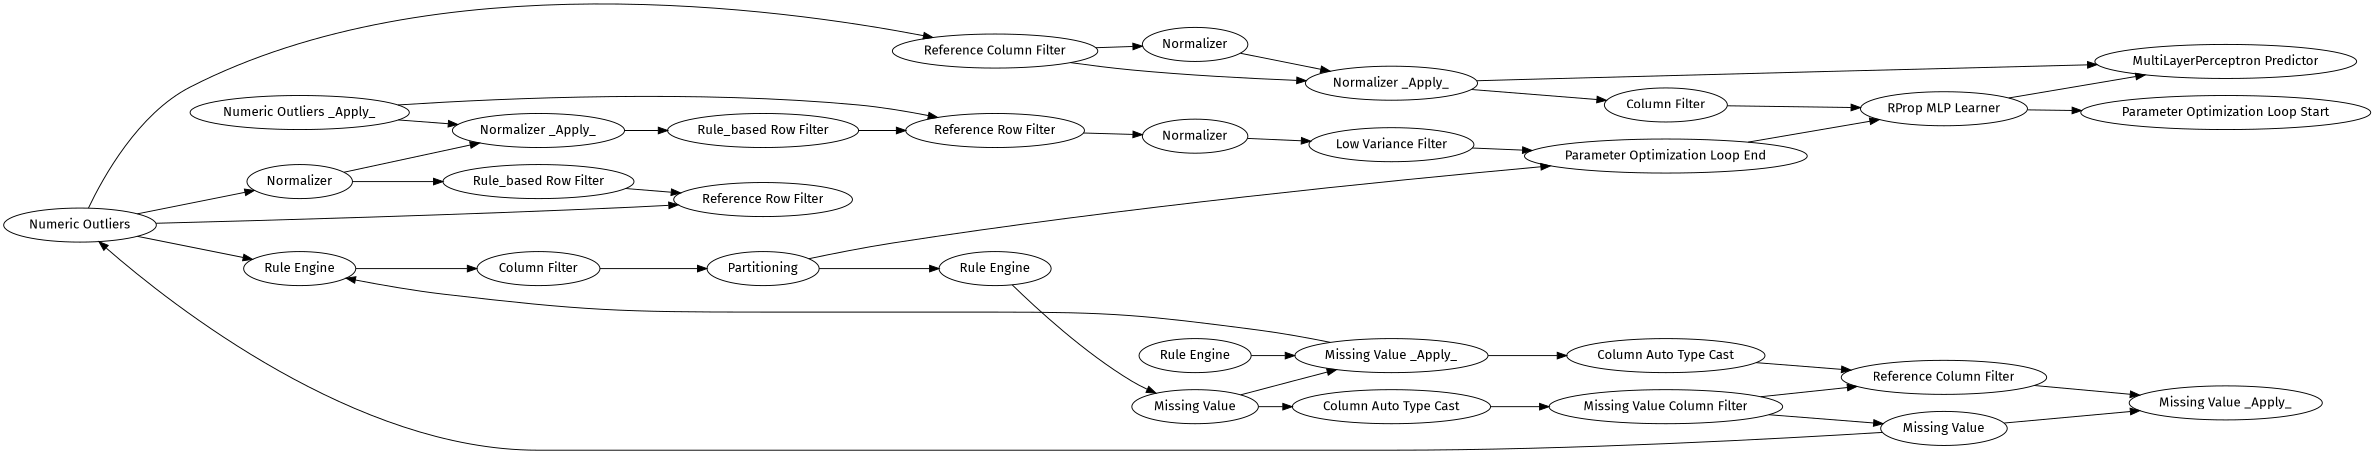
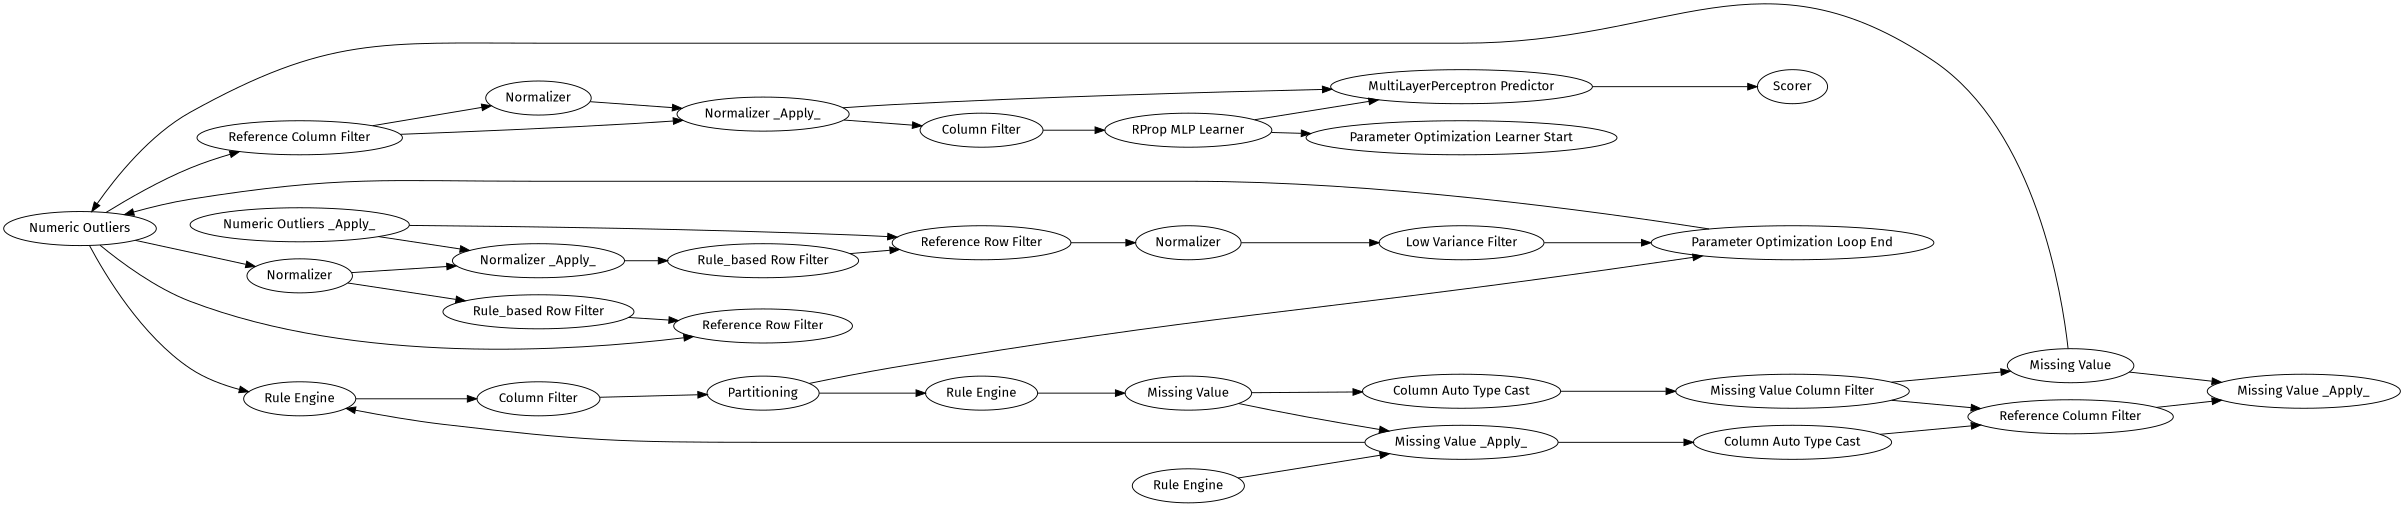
none -> (1793, 87)
(2226, 113) -> (1462, 138)
(1809, 132) -> (921, 181)
